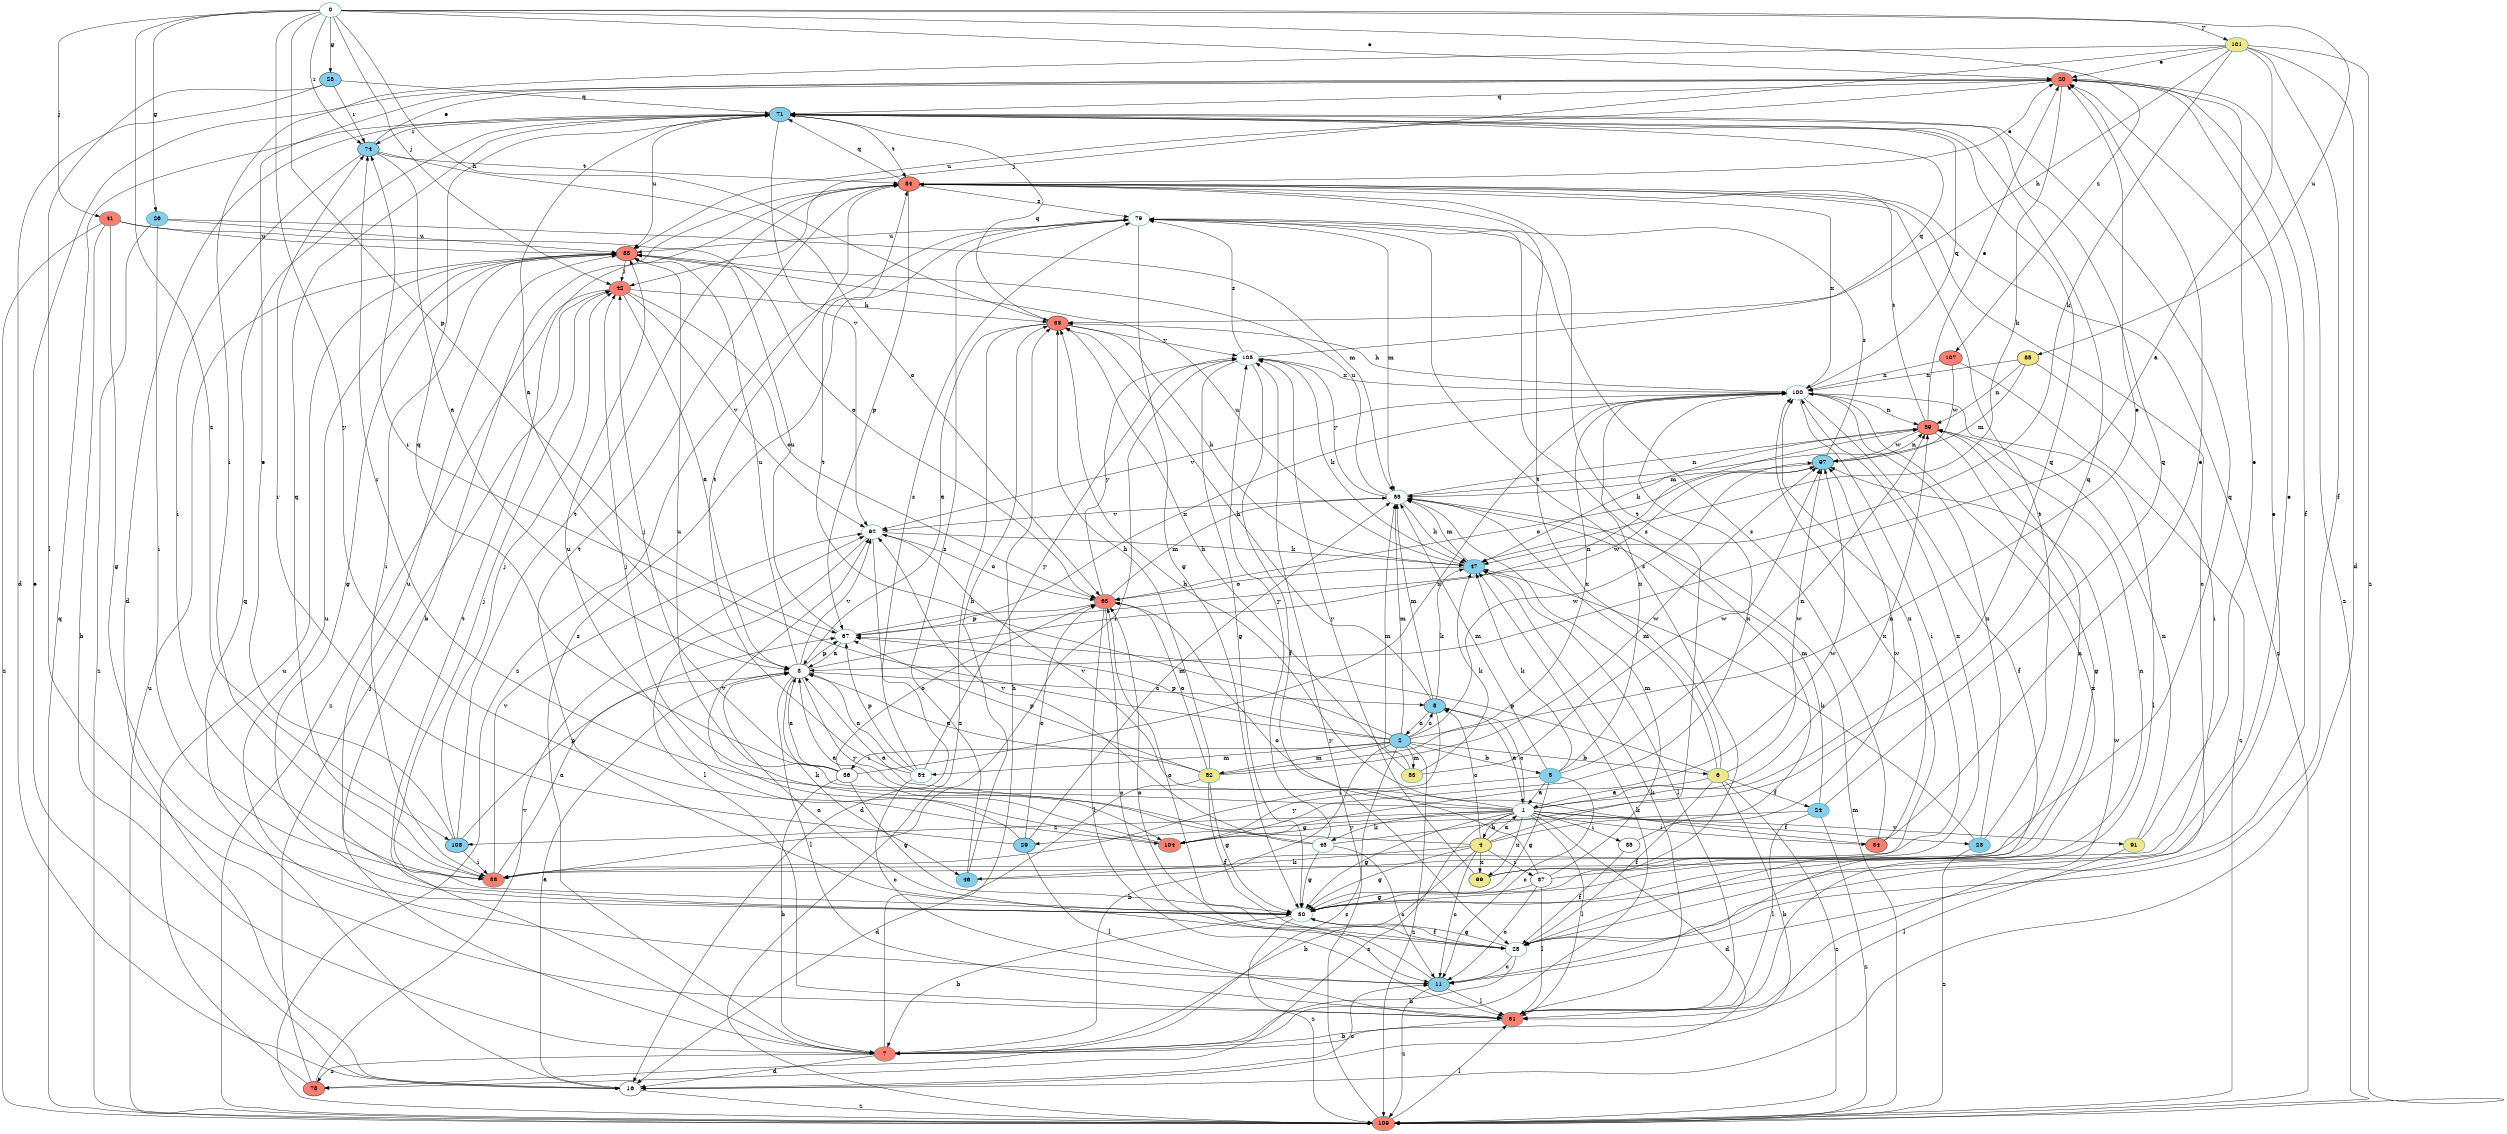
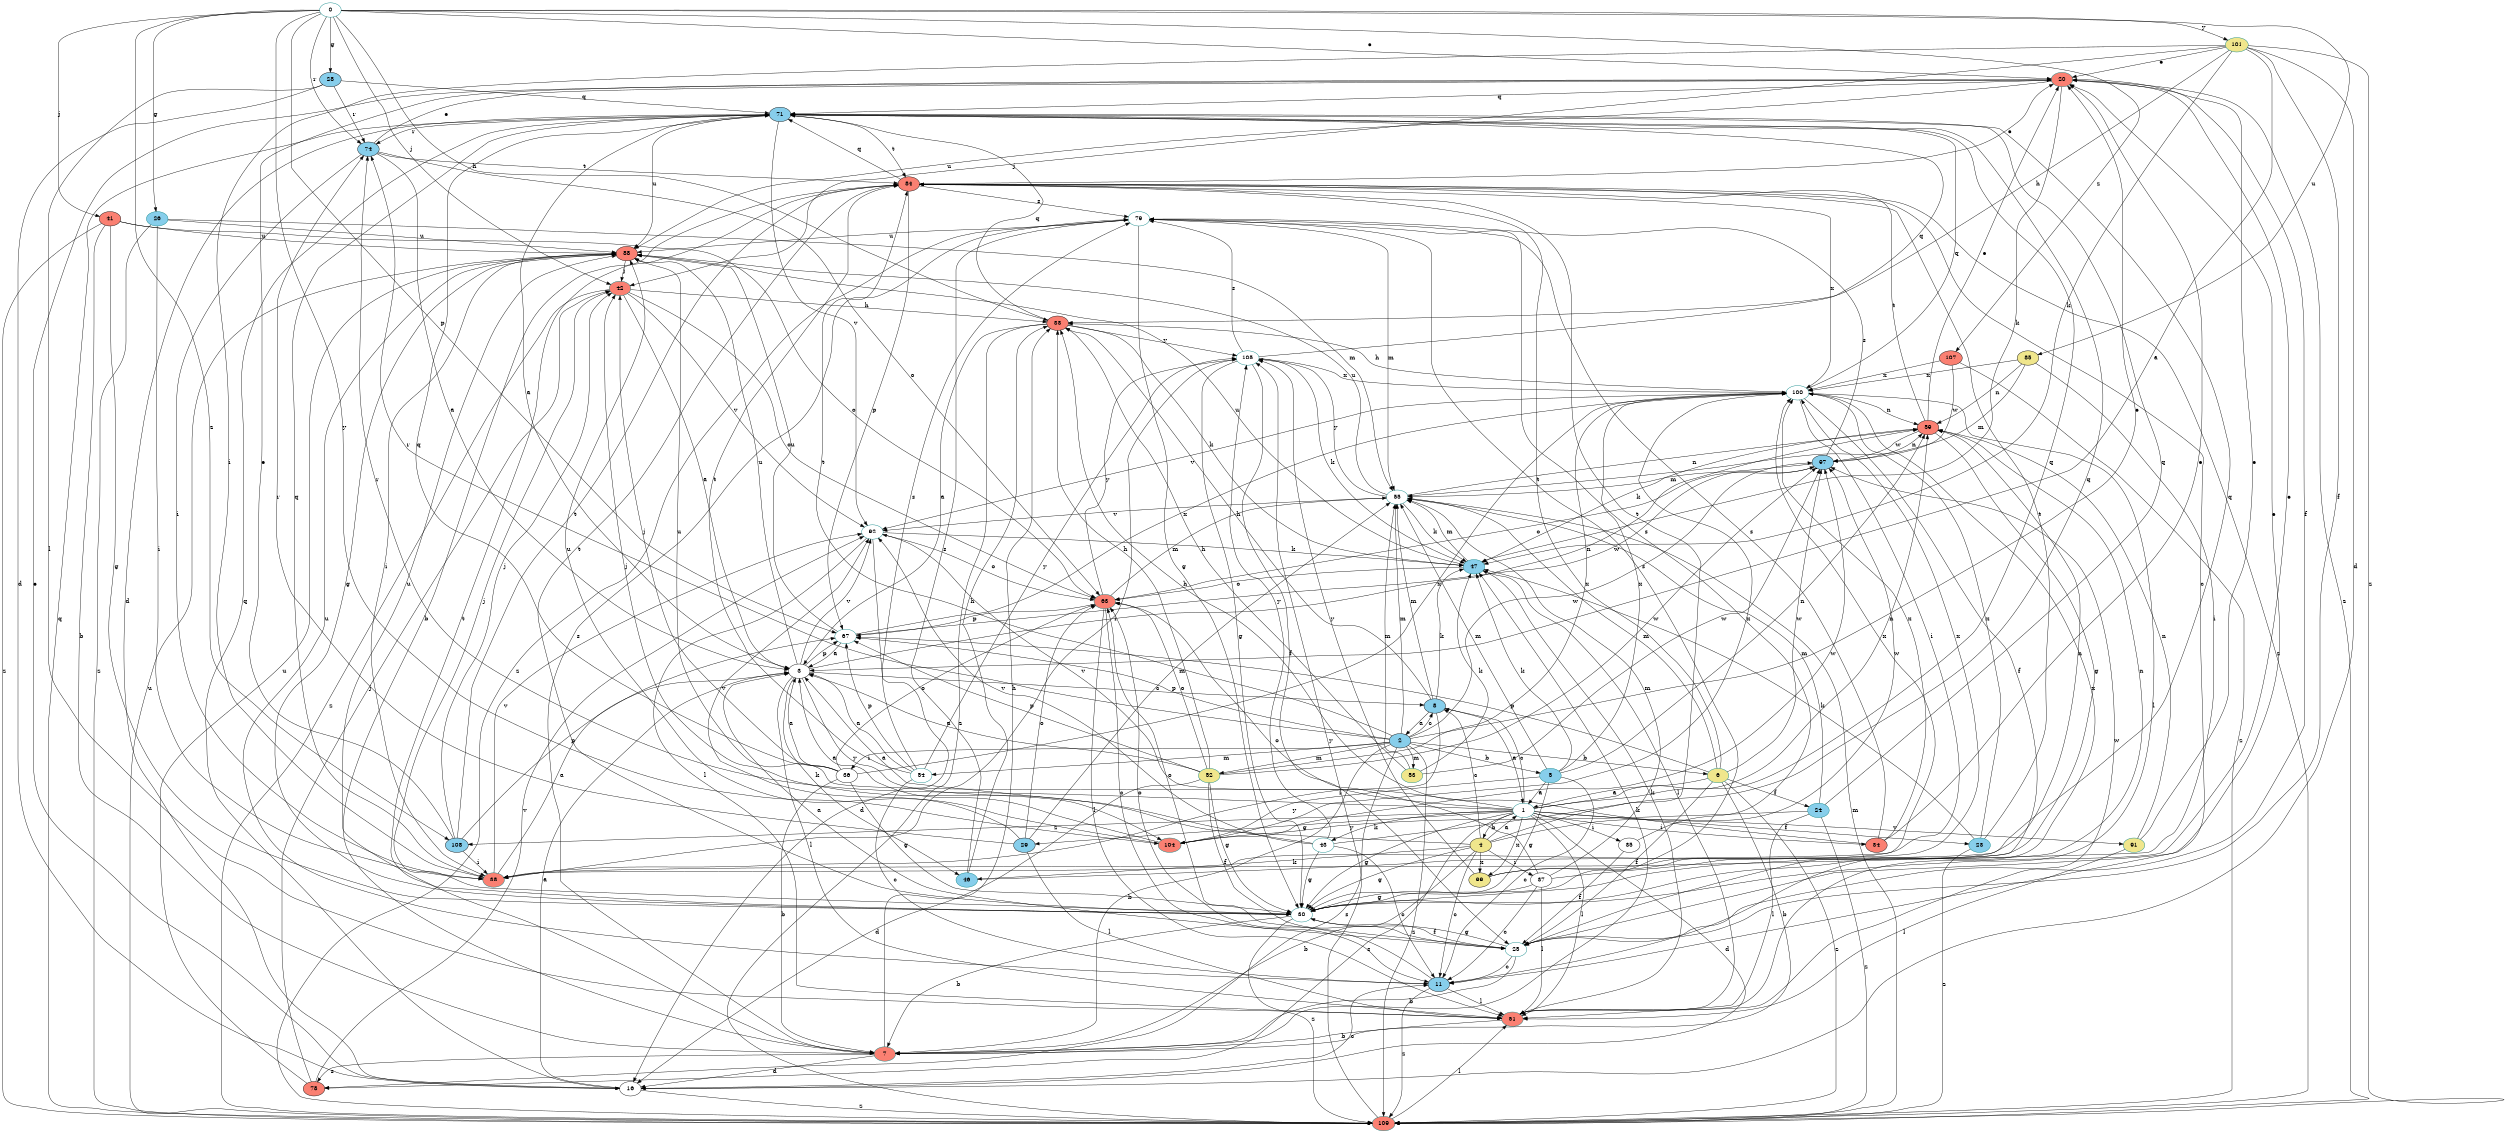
(110, 219) -> (110, 219)
